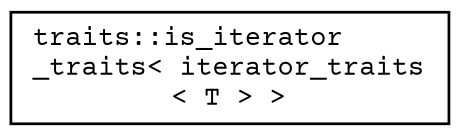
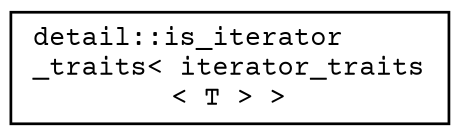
(230, 68) -> (230, 68)
